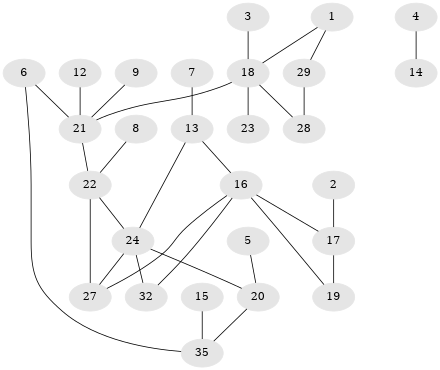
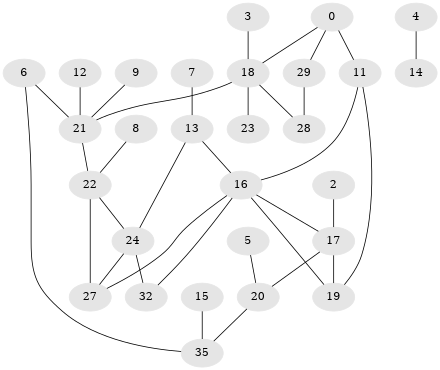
(332, 17) -> (332, 17)
none -> (360, 73)
(196, 268) -> (296, 269)
